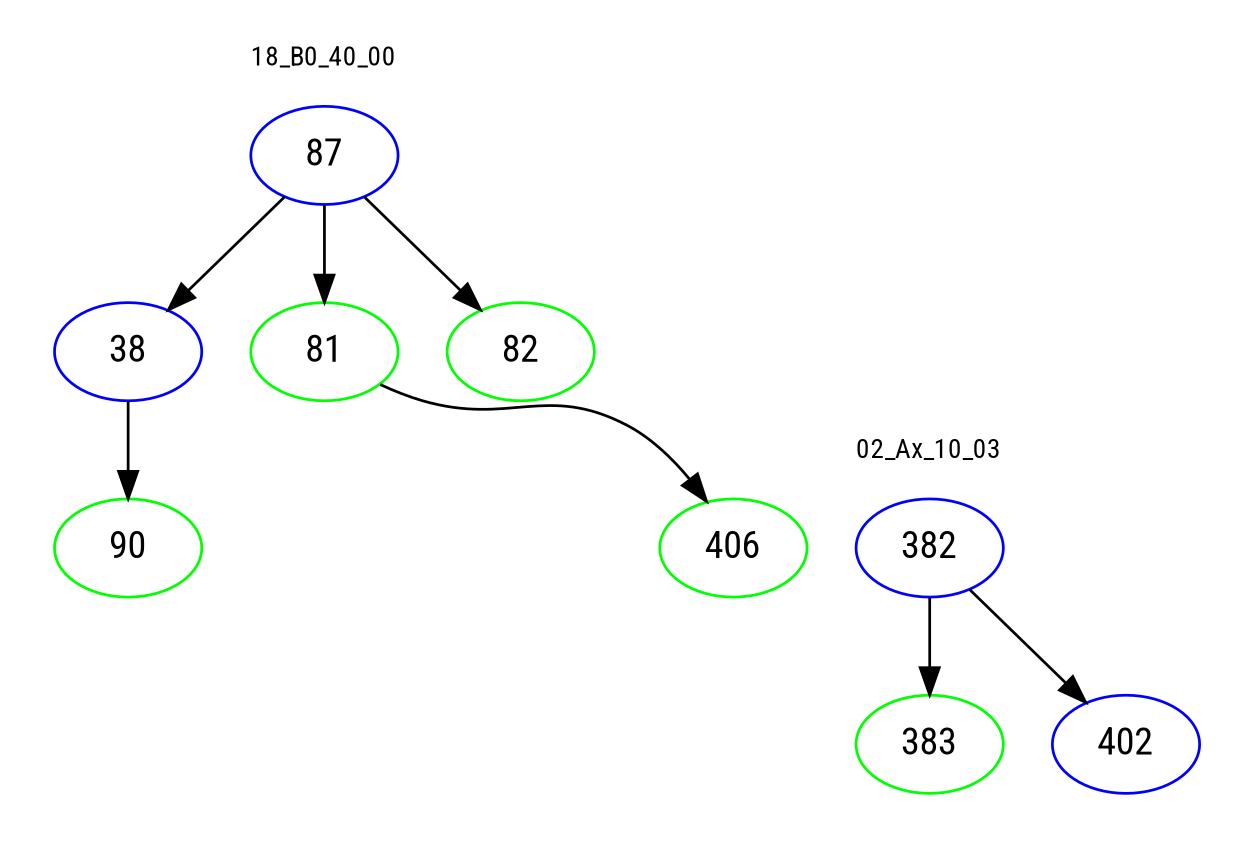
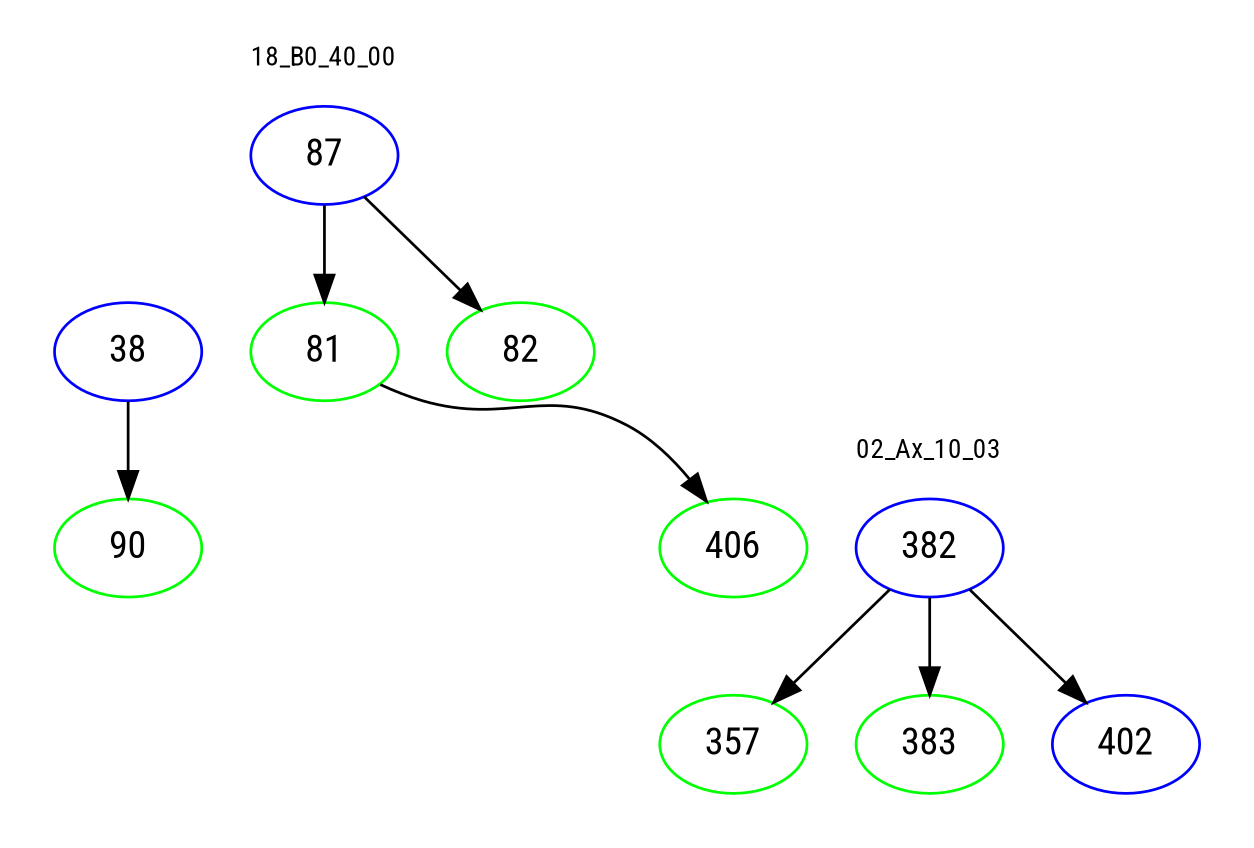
(236, 244) -> none
none -> (733, 744)
